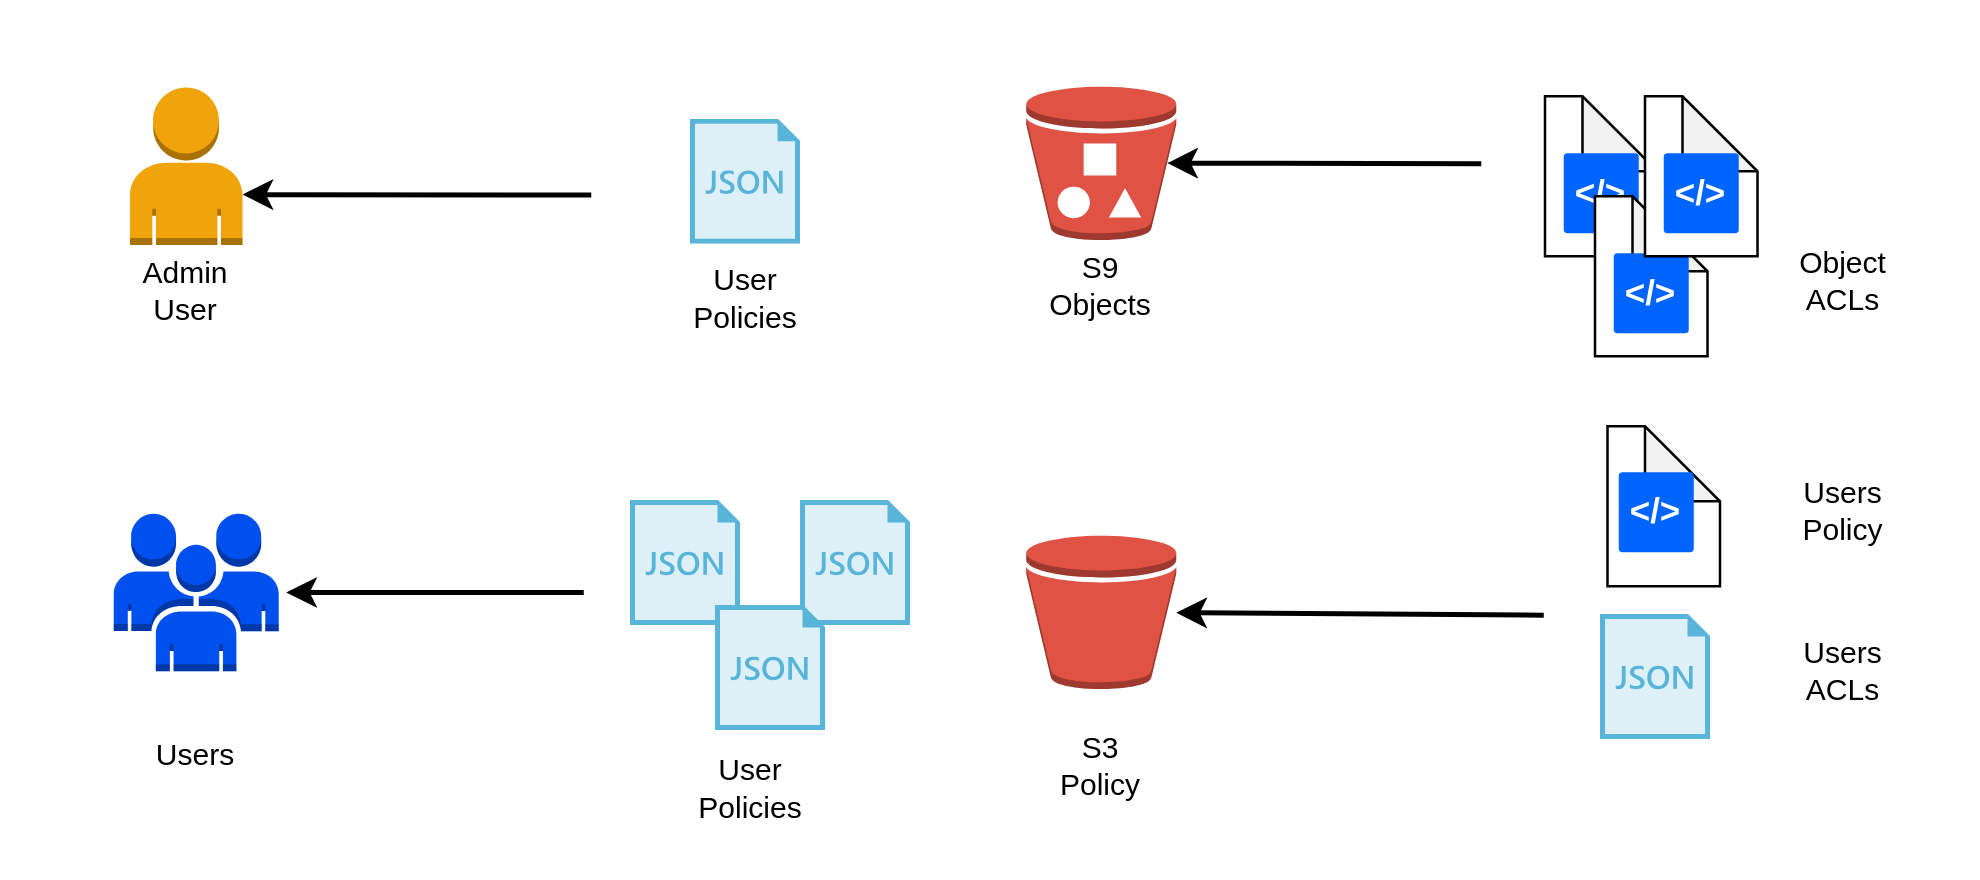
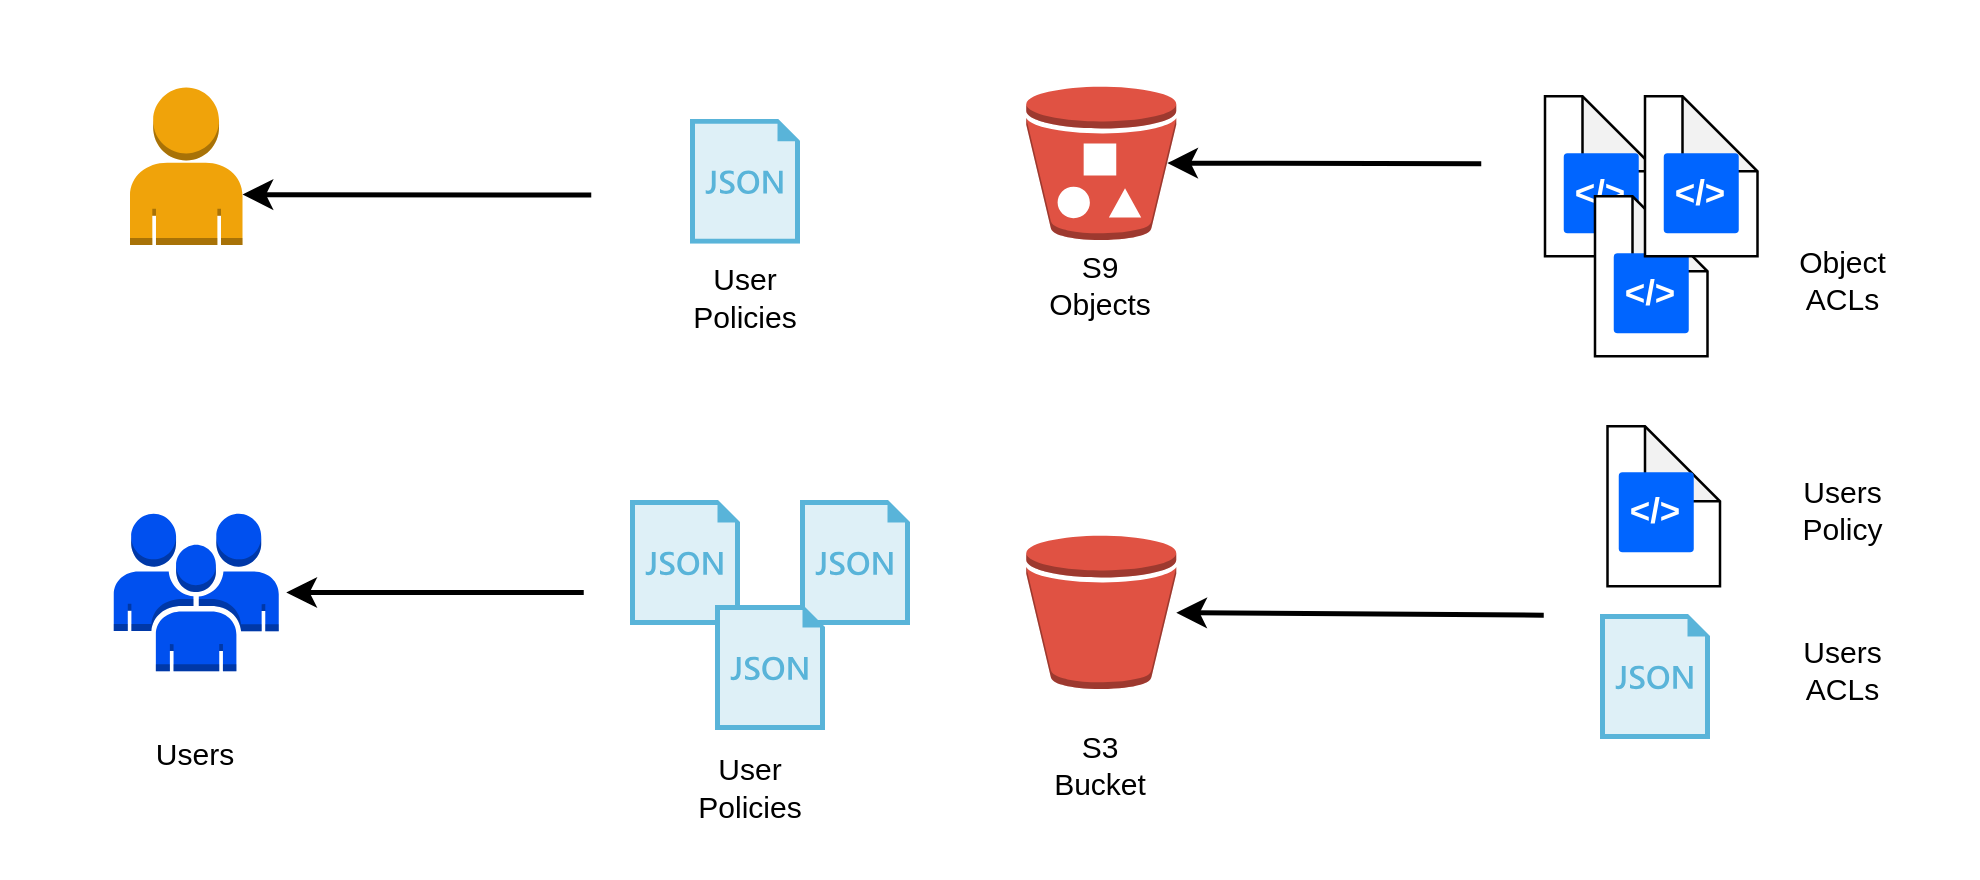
(186, 291) -> none
(1101, 766) -> (1101, 766)
